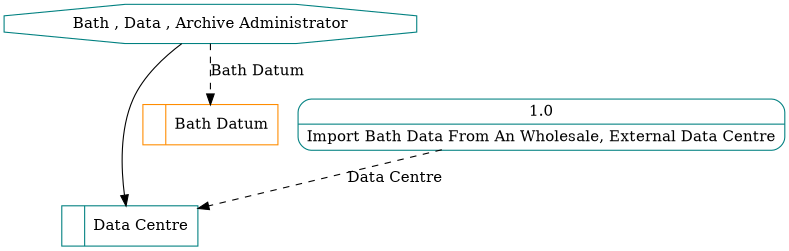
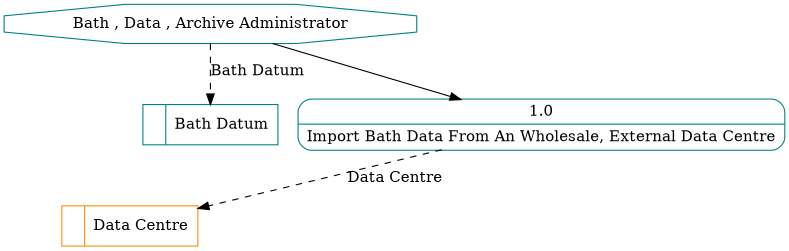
(129, 110) -> (361, 70)
(210, 125) -> (210, 125)
(130, 226) -> (130, 226)
